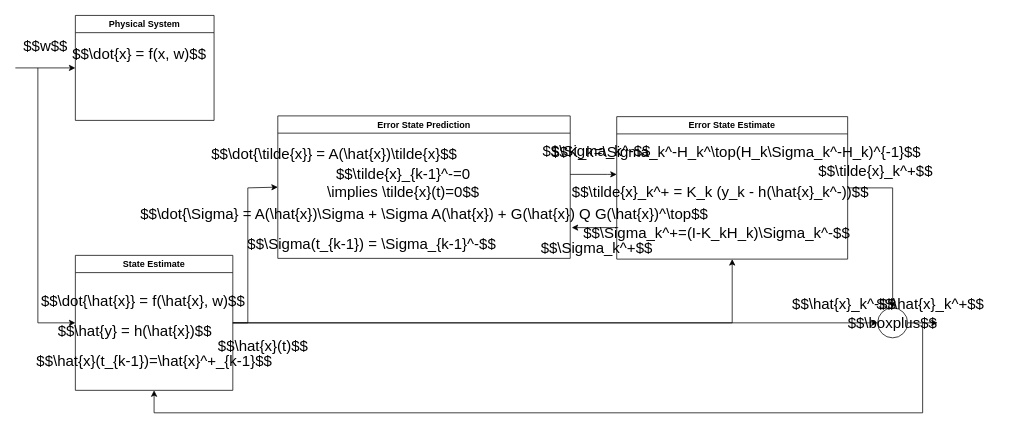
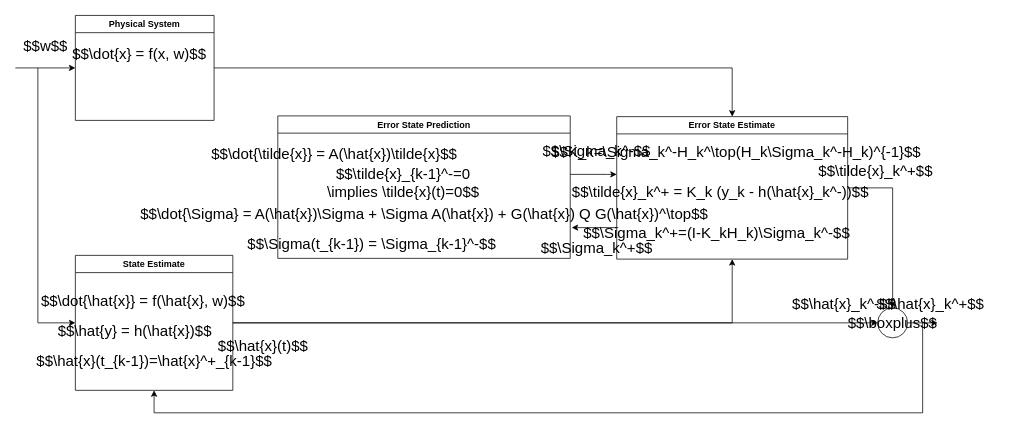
none -> (732, 88)
(248, 242) -> none
